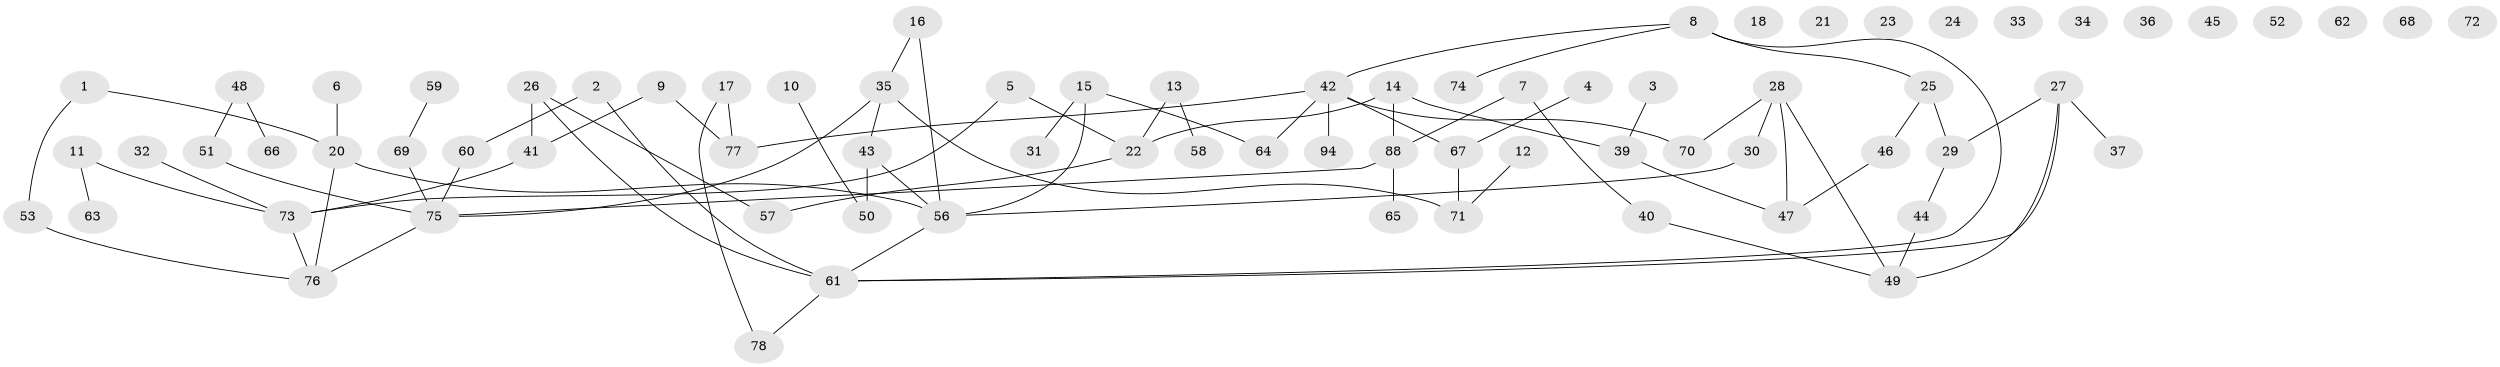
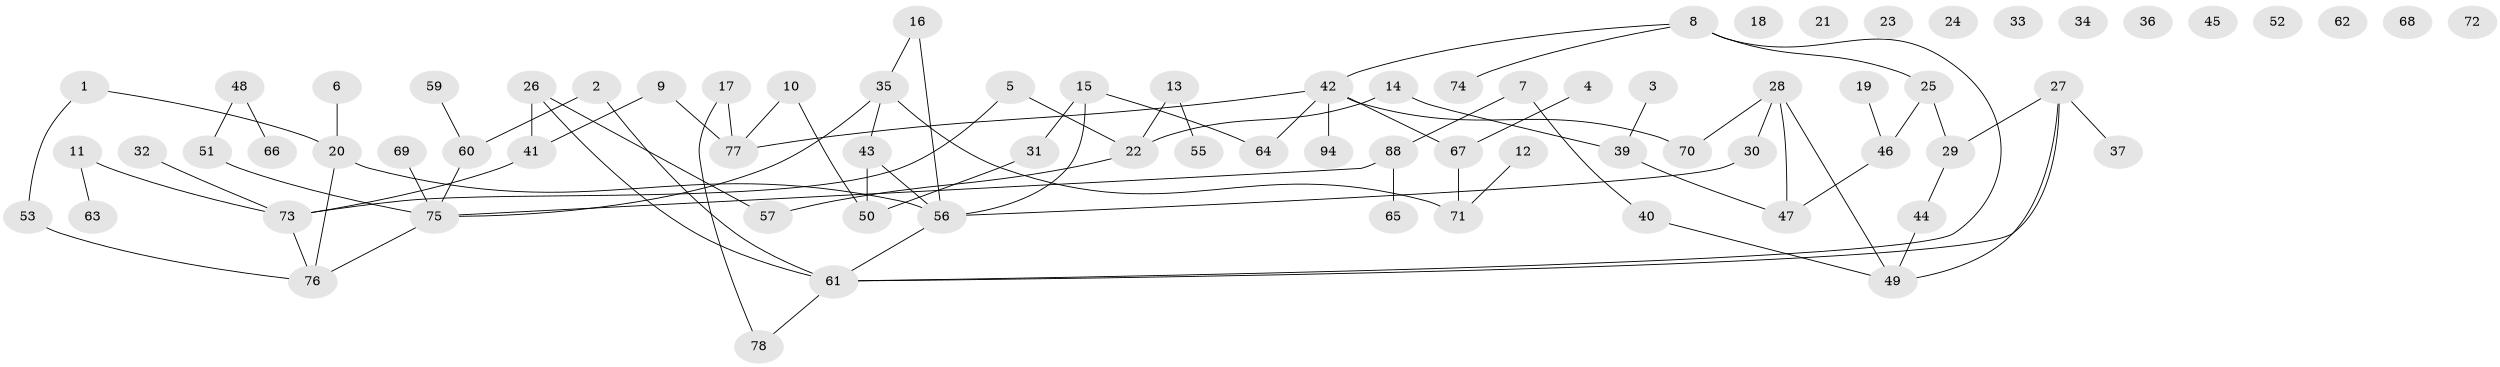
none -> (1864, 87)
(418, 120) -> (451, 120)
none -> (763, 120)
(1394, 126) -> none
(1199, 152) -> (1199, 152)
none -> (977, 176)
